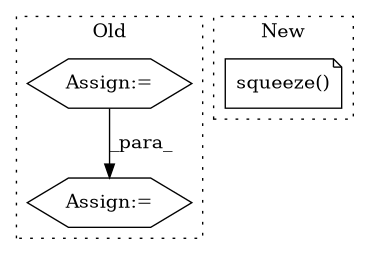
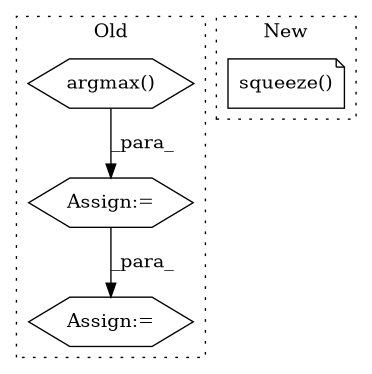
none -> (111, 84)
